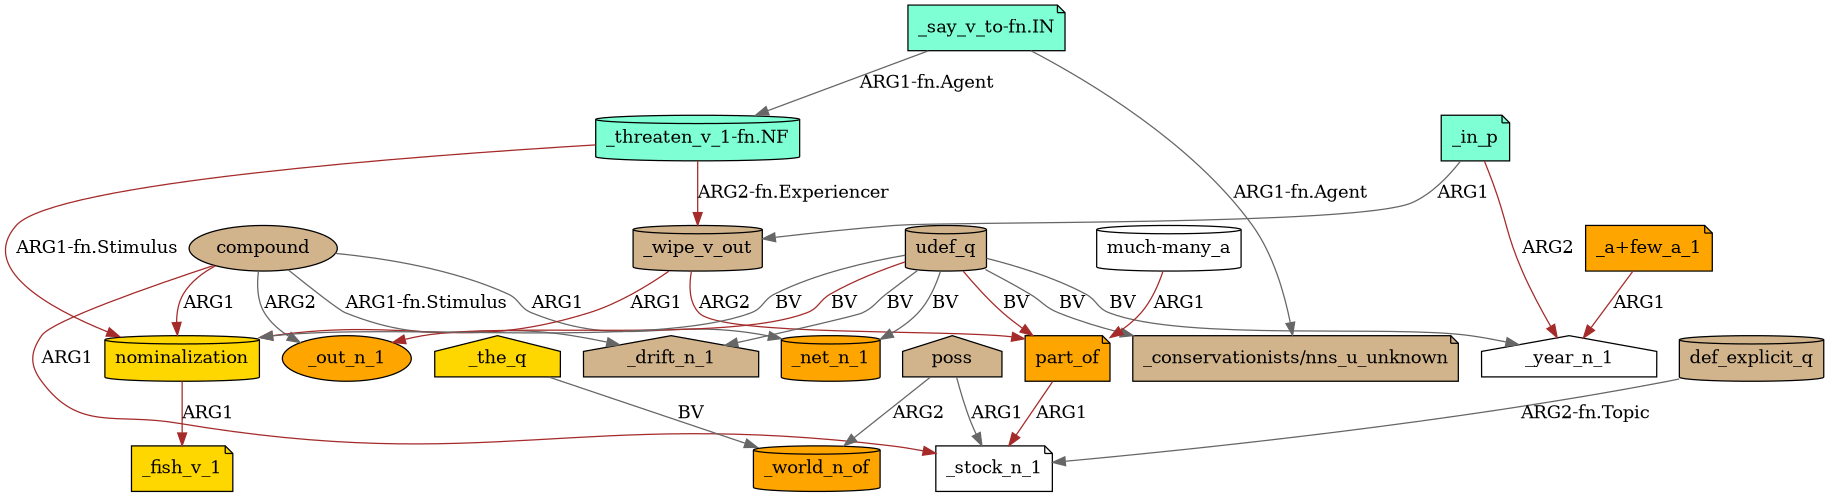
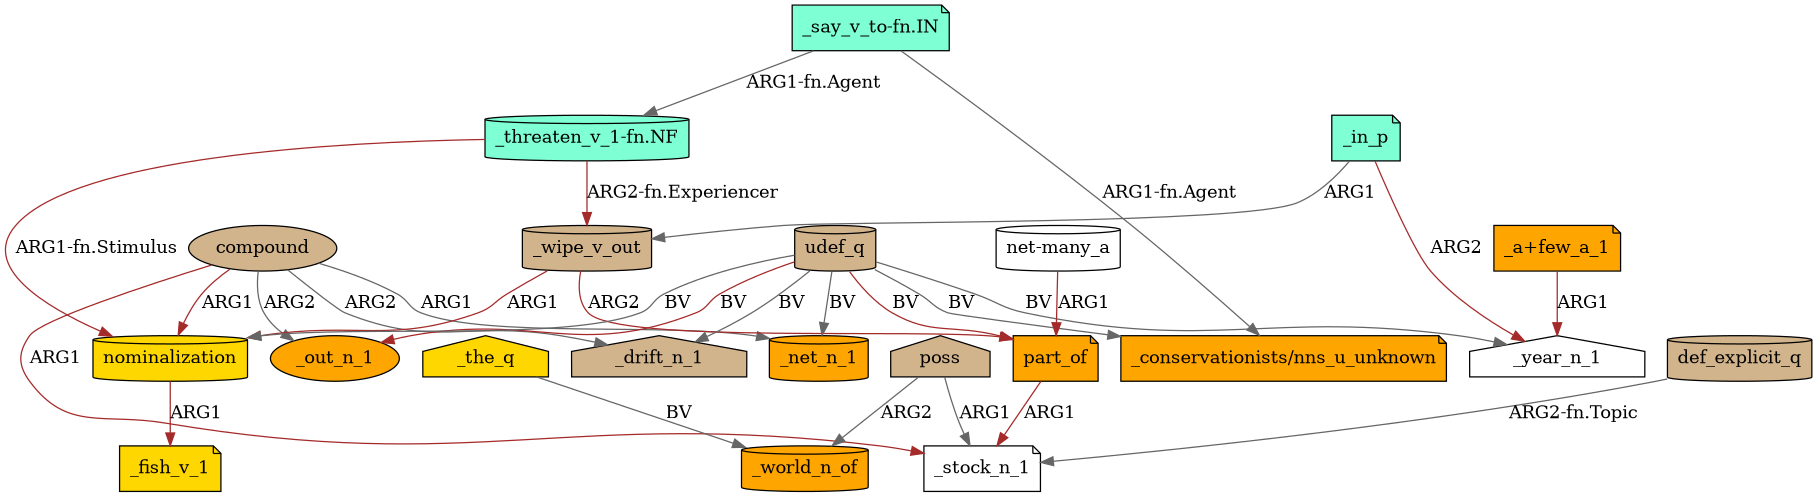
(1169, 248) -> (1058, 248)
(427, 303) -> (371, 303)
(1296, 358) -> (1284, 358)
